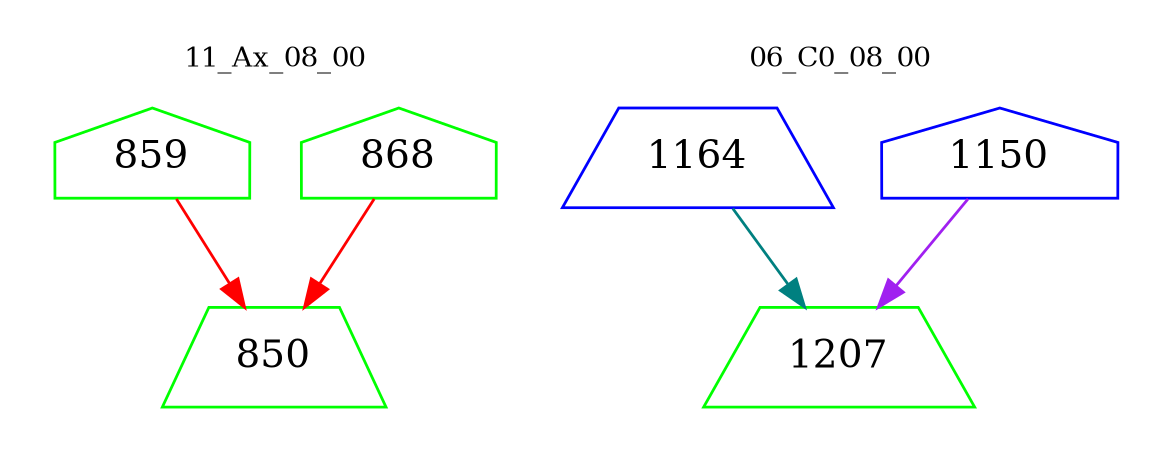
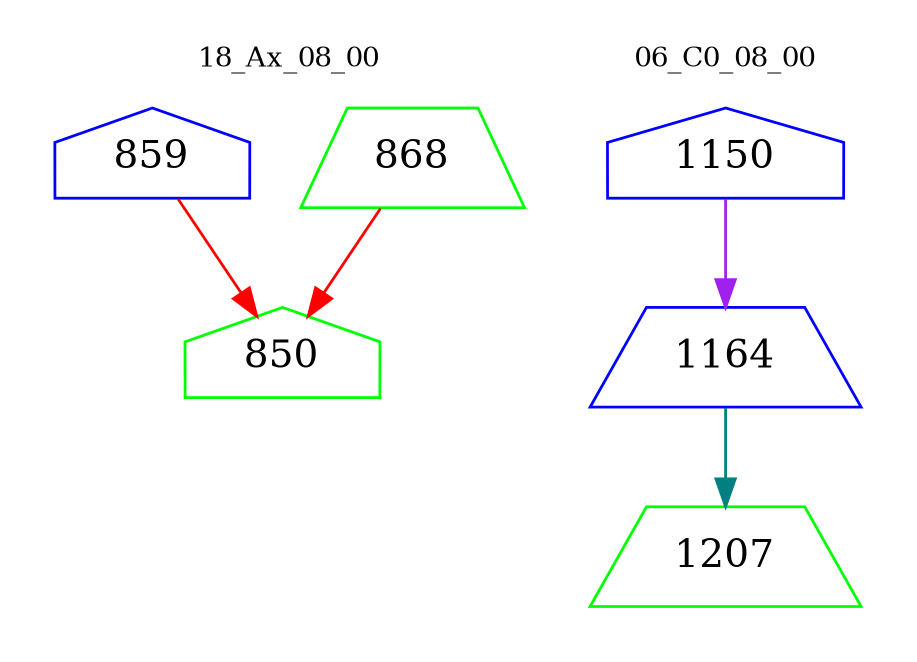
(276, 60) -> (289, 60)
(152, 158) -> (152, 158)
(399, 158) -> (413, 158)
(932, 242) -> (726, 239)
(274, 357) -> (282, 357)
